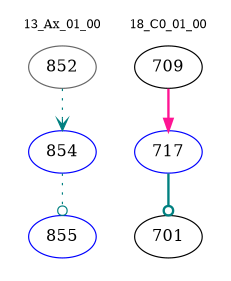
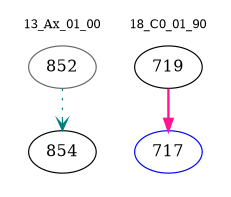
(168, 25) -> (168, 25)
(168, 67) -> (168, 67)
(62, 152) -> (62, 152)
(62, 237) -> none
(168, 237) -> none
